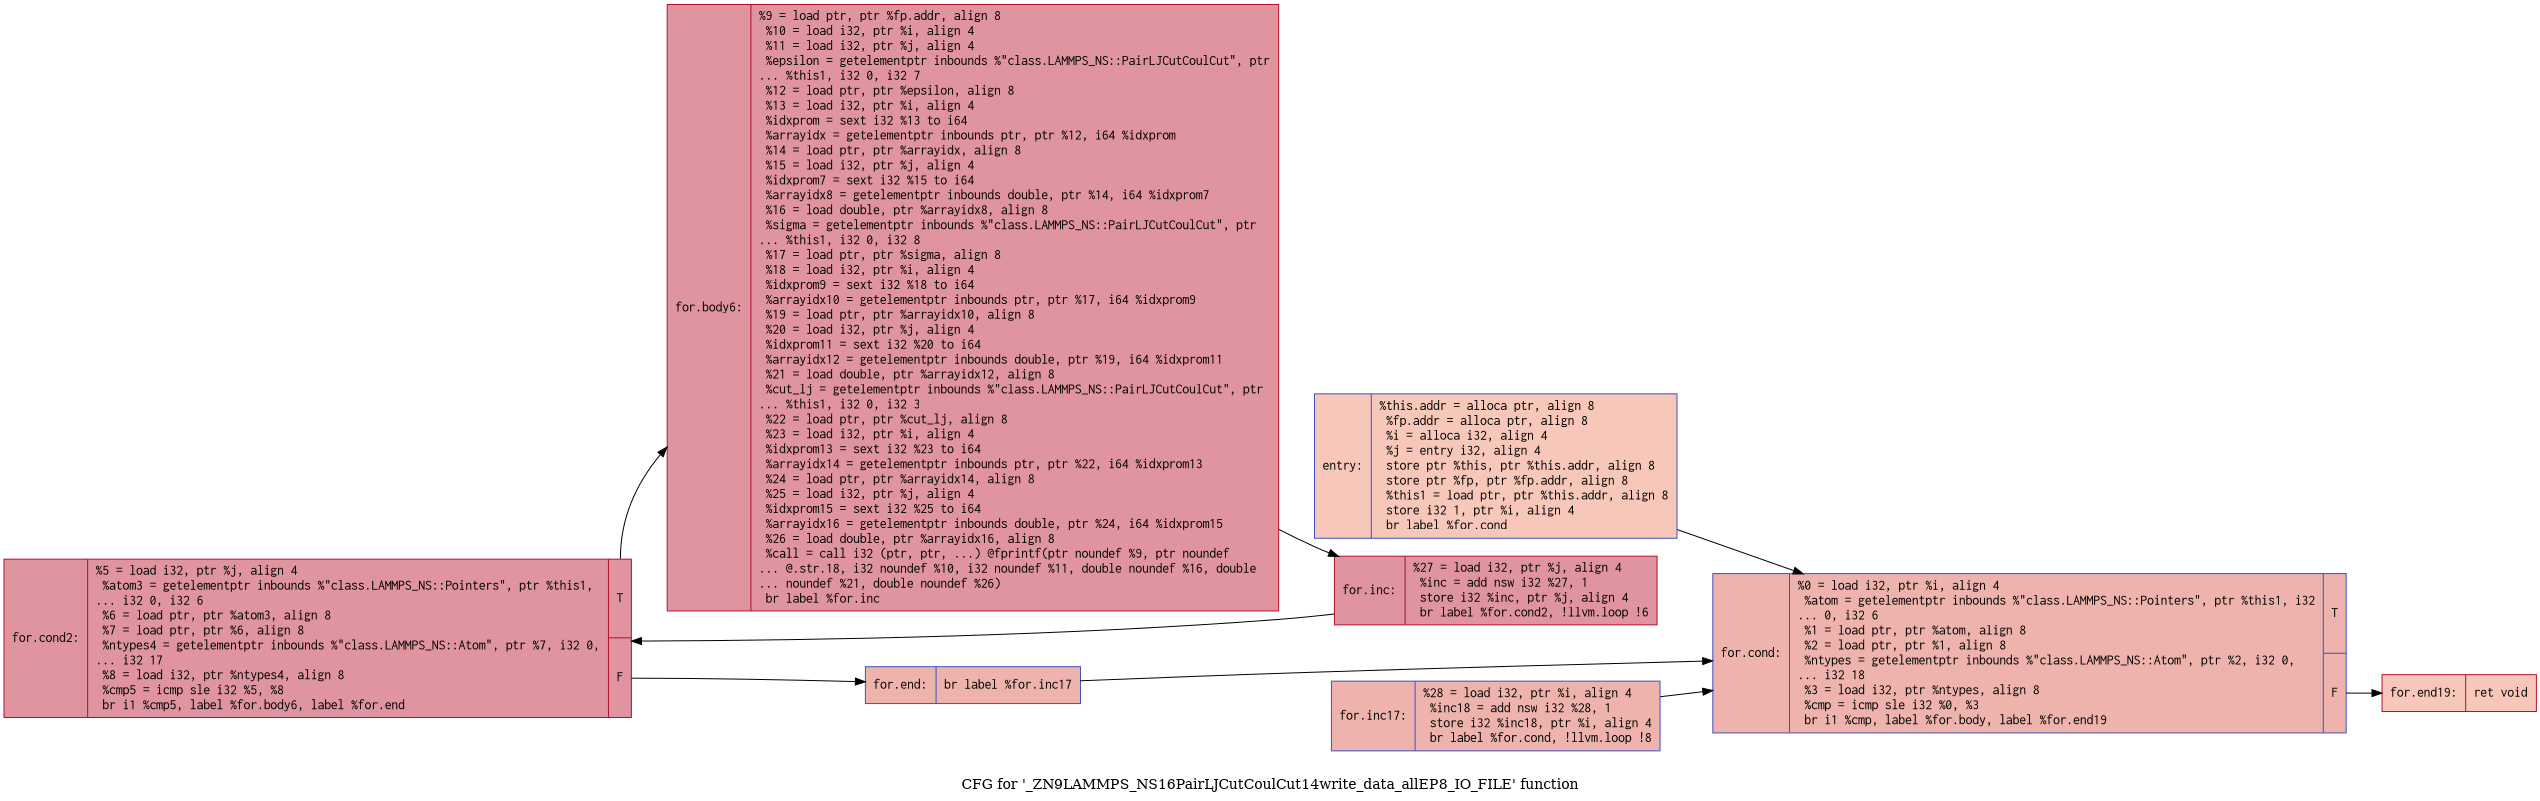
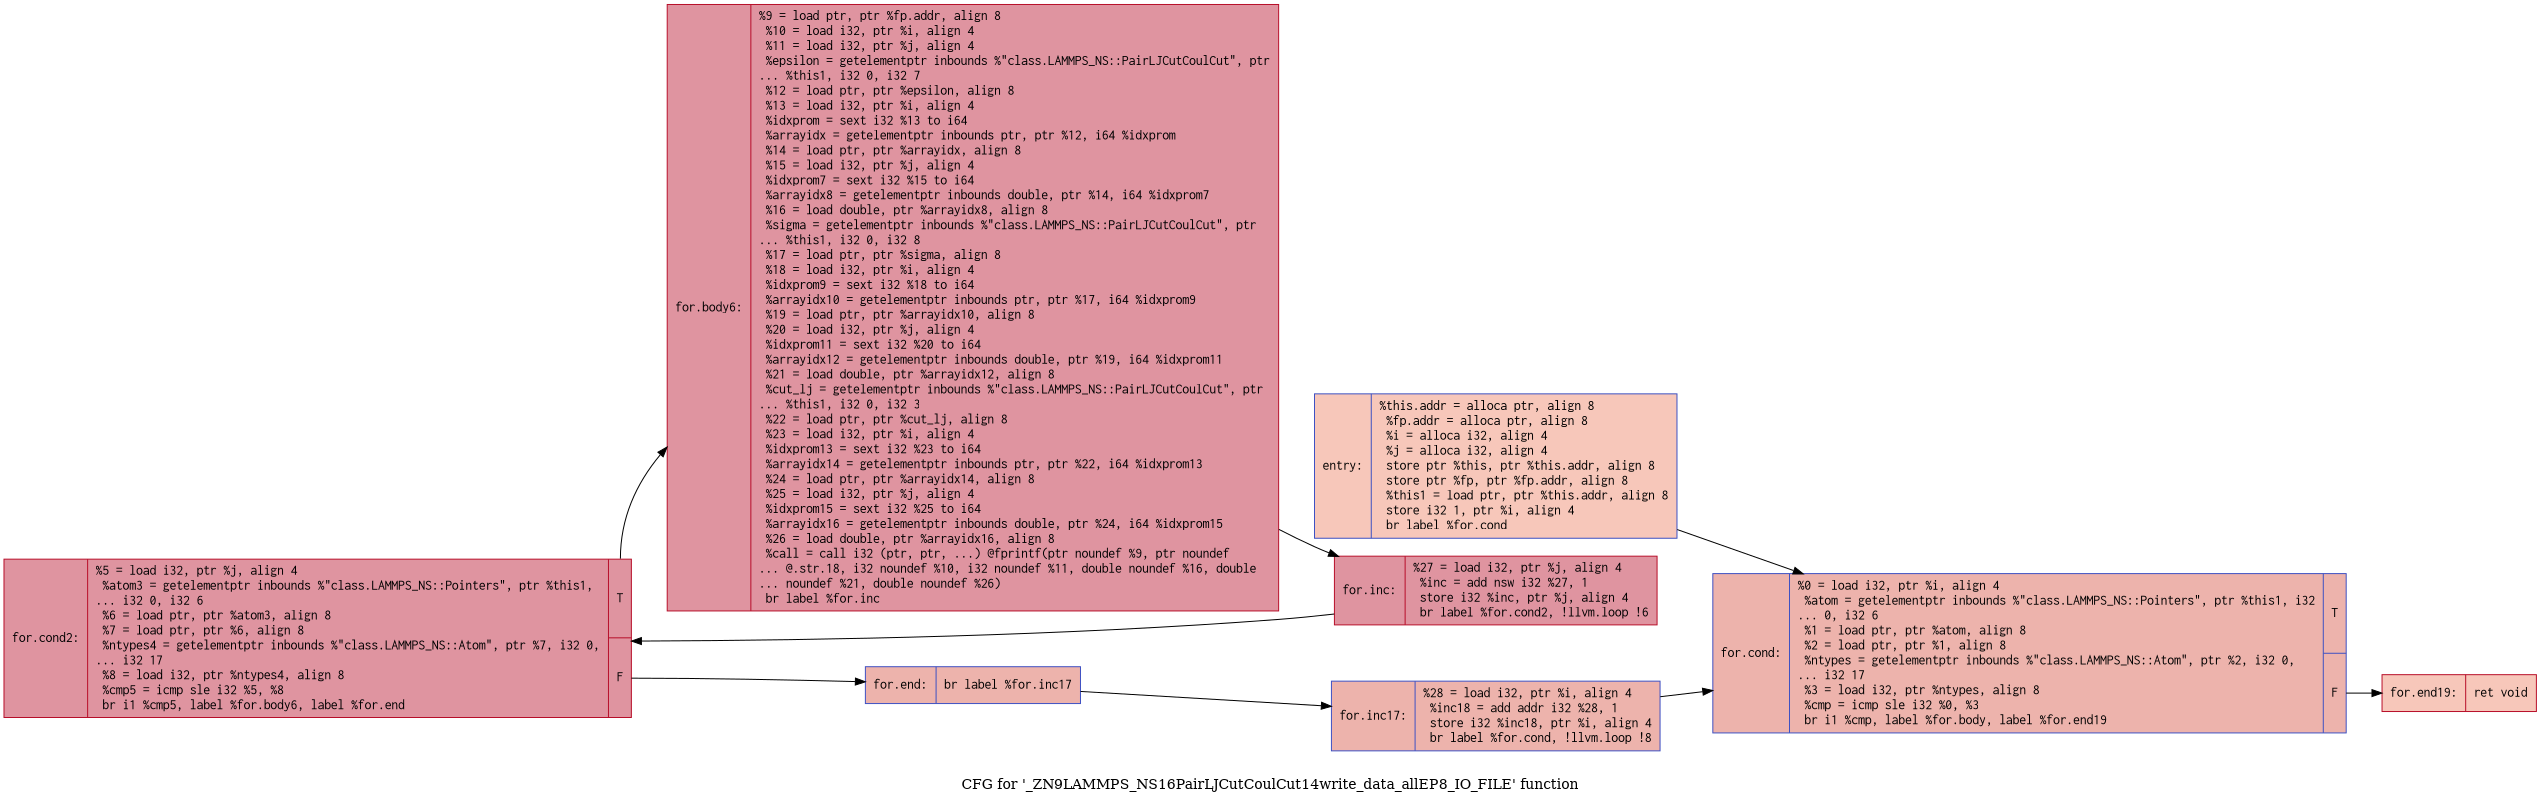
(1460, 451) -> (1463, 451)
(1391, 670) -> (1201, 699)
(1831, 675) -> (1831, 675)
(1518, 708) -> (1521, 708)
